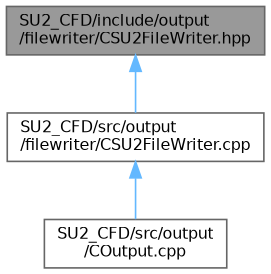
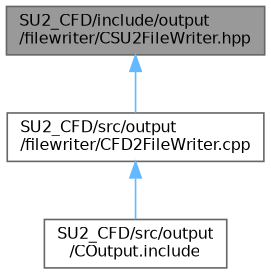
(136, 137) -> (136, 137)
(136, 244) -> (136, 244)
